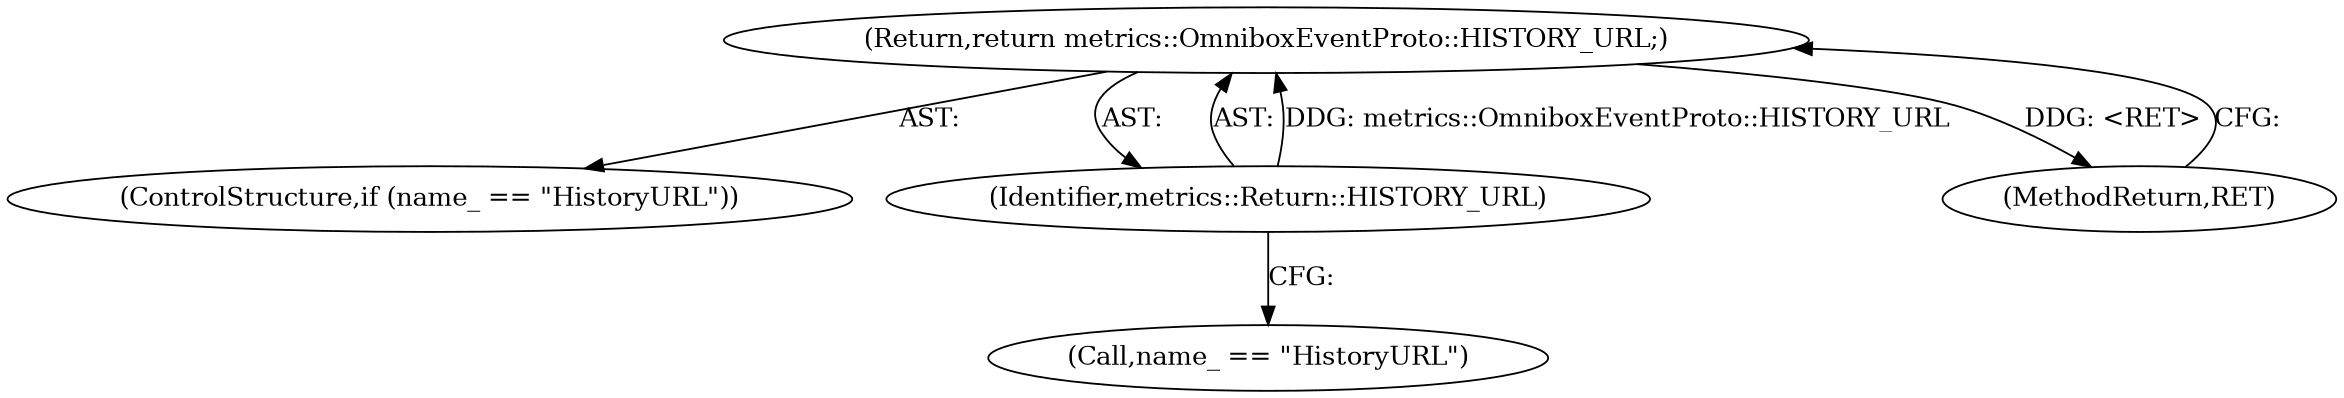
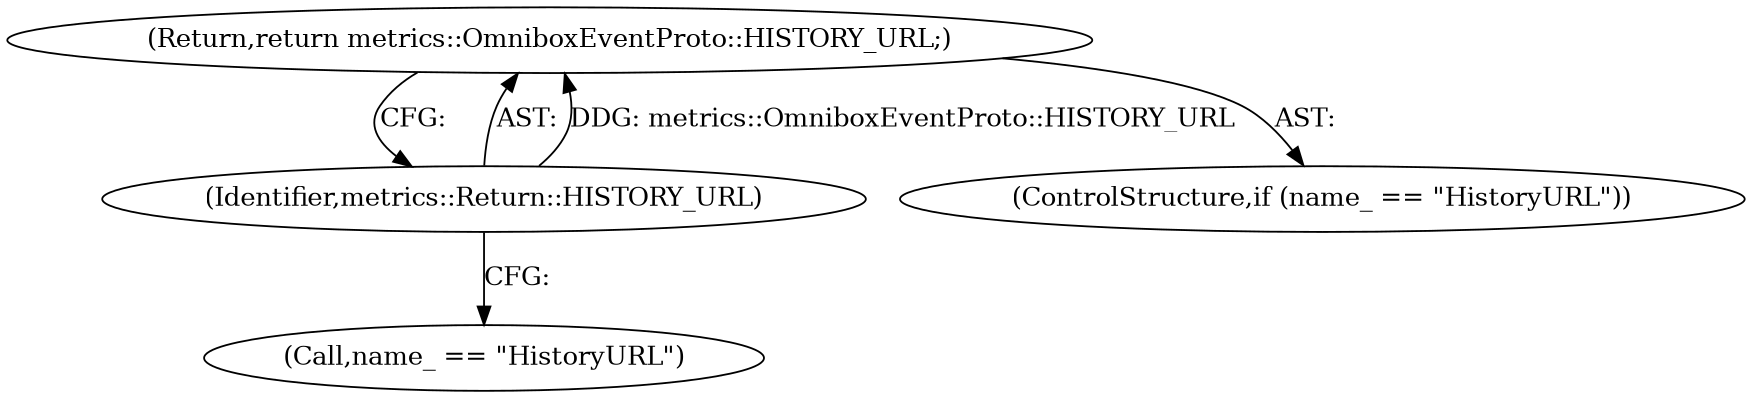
(1137, 120) -> (417, 120)
(2139, 199) -> none
